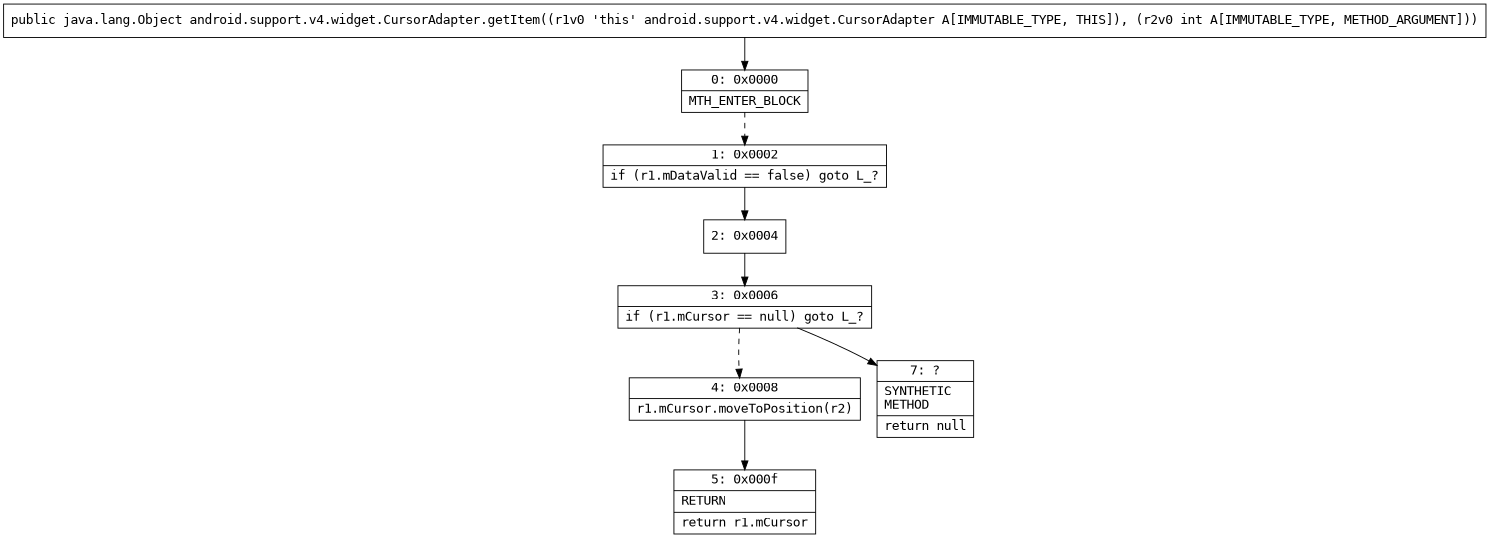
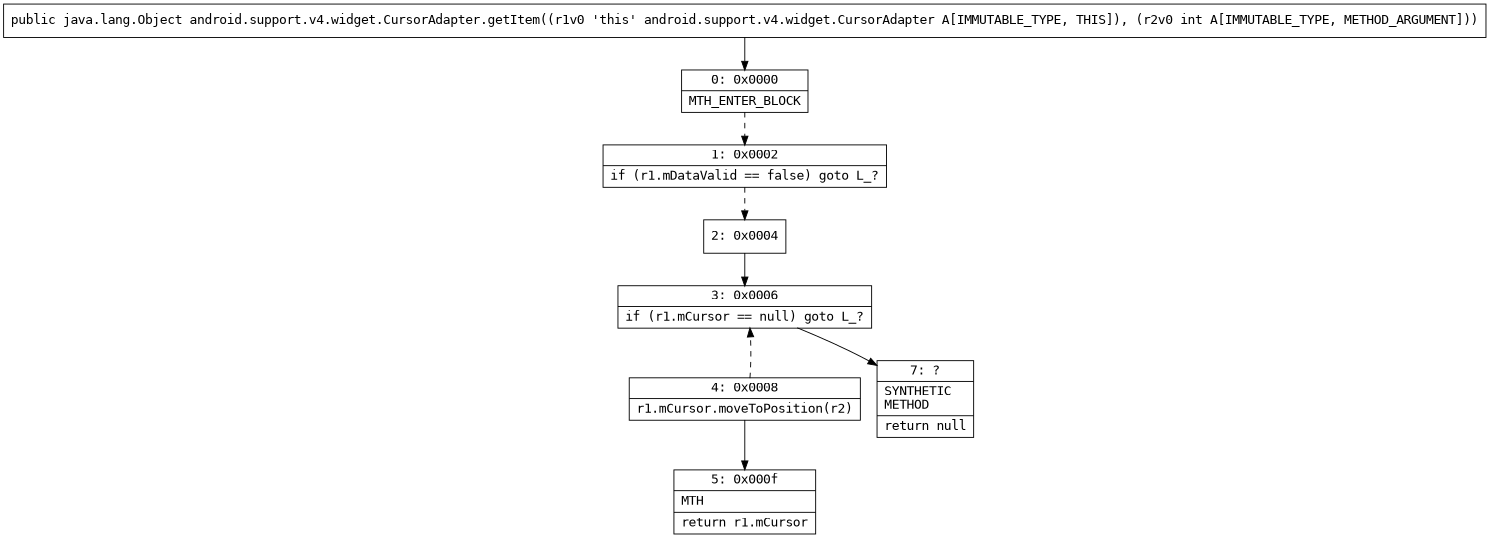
(745, 199) -> (745, 199)
(739, 348) -> (751, 358)
(704, 501) -> (692, 501)
